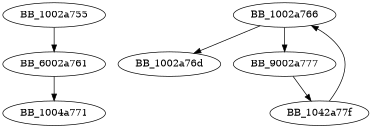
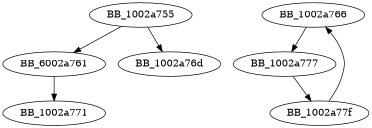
(230, 38) -> (153, 36)
(285, 64) -> (285, 64)
(54, 113) -> (54, 113)
(319, 113) -> (319, 113)
